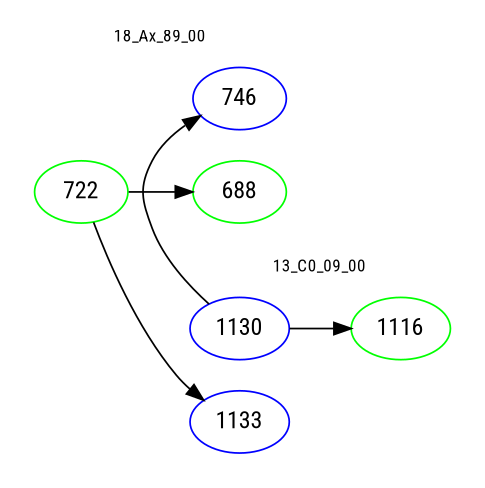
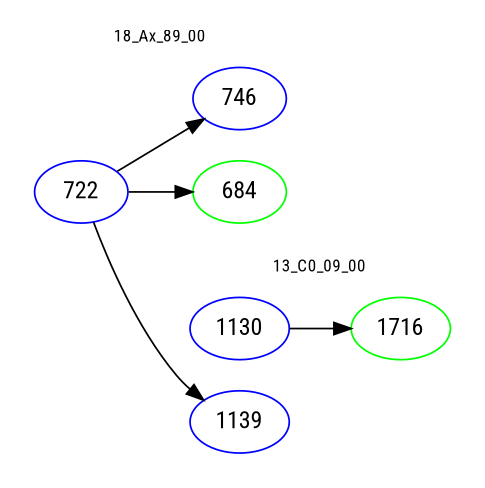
(81, 192) -> (81, 192)
(240, 192) -> (240, 192)
(148, 217) -> (153, 150)
(401, 329) -> (401, 329)
(240, 422) -> (240, 422)
